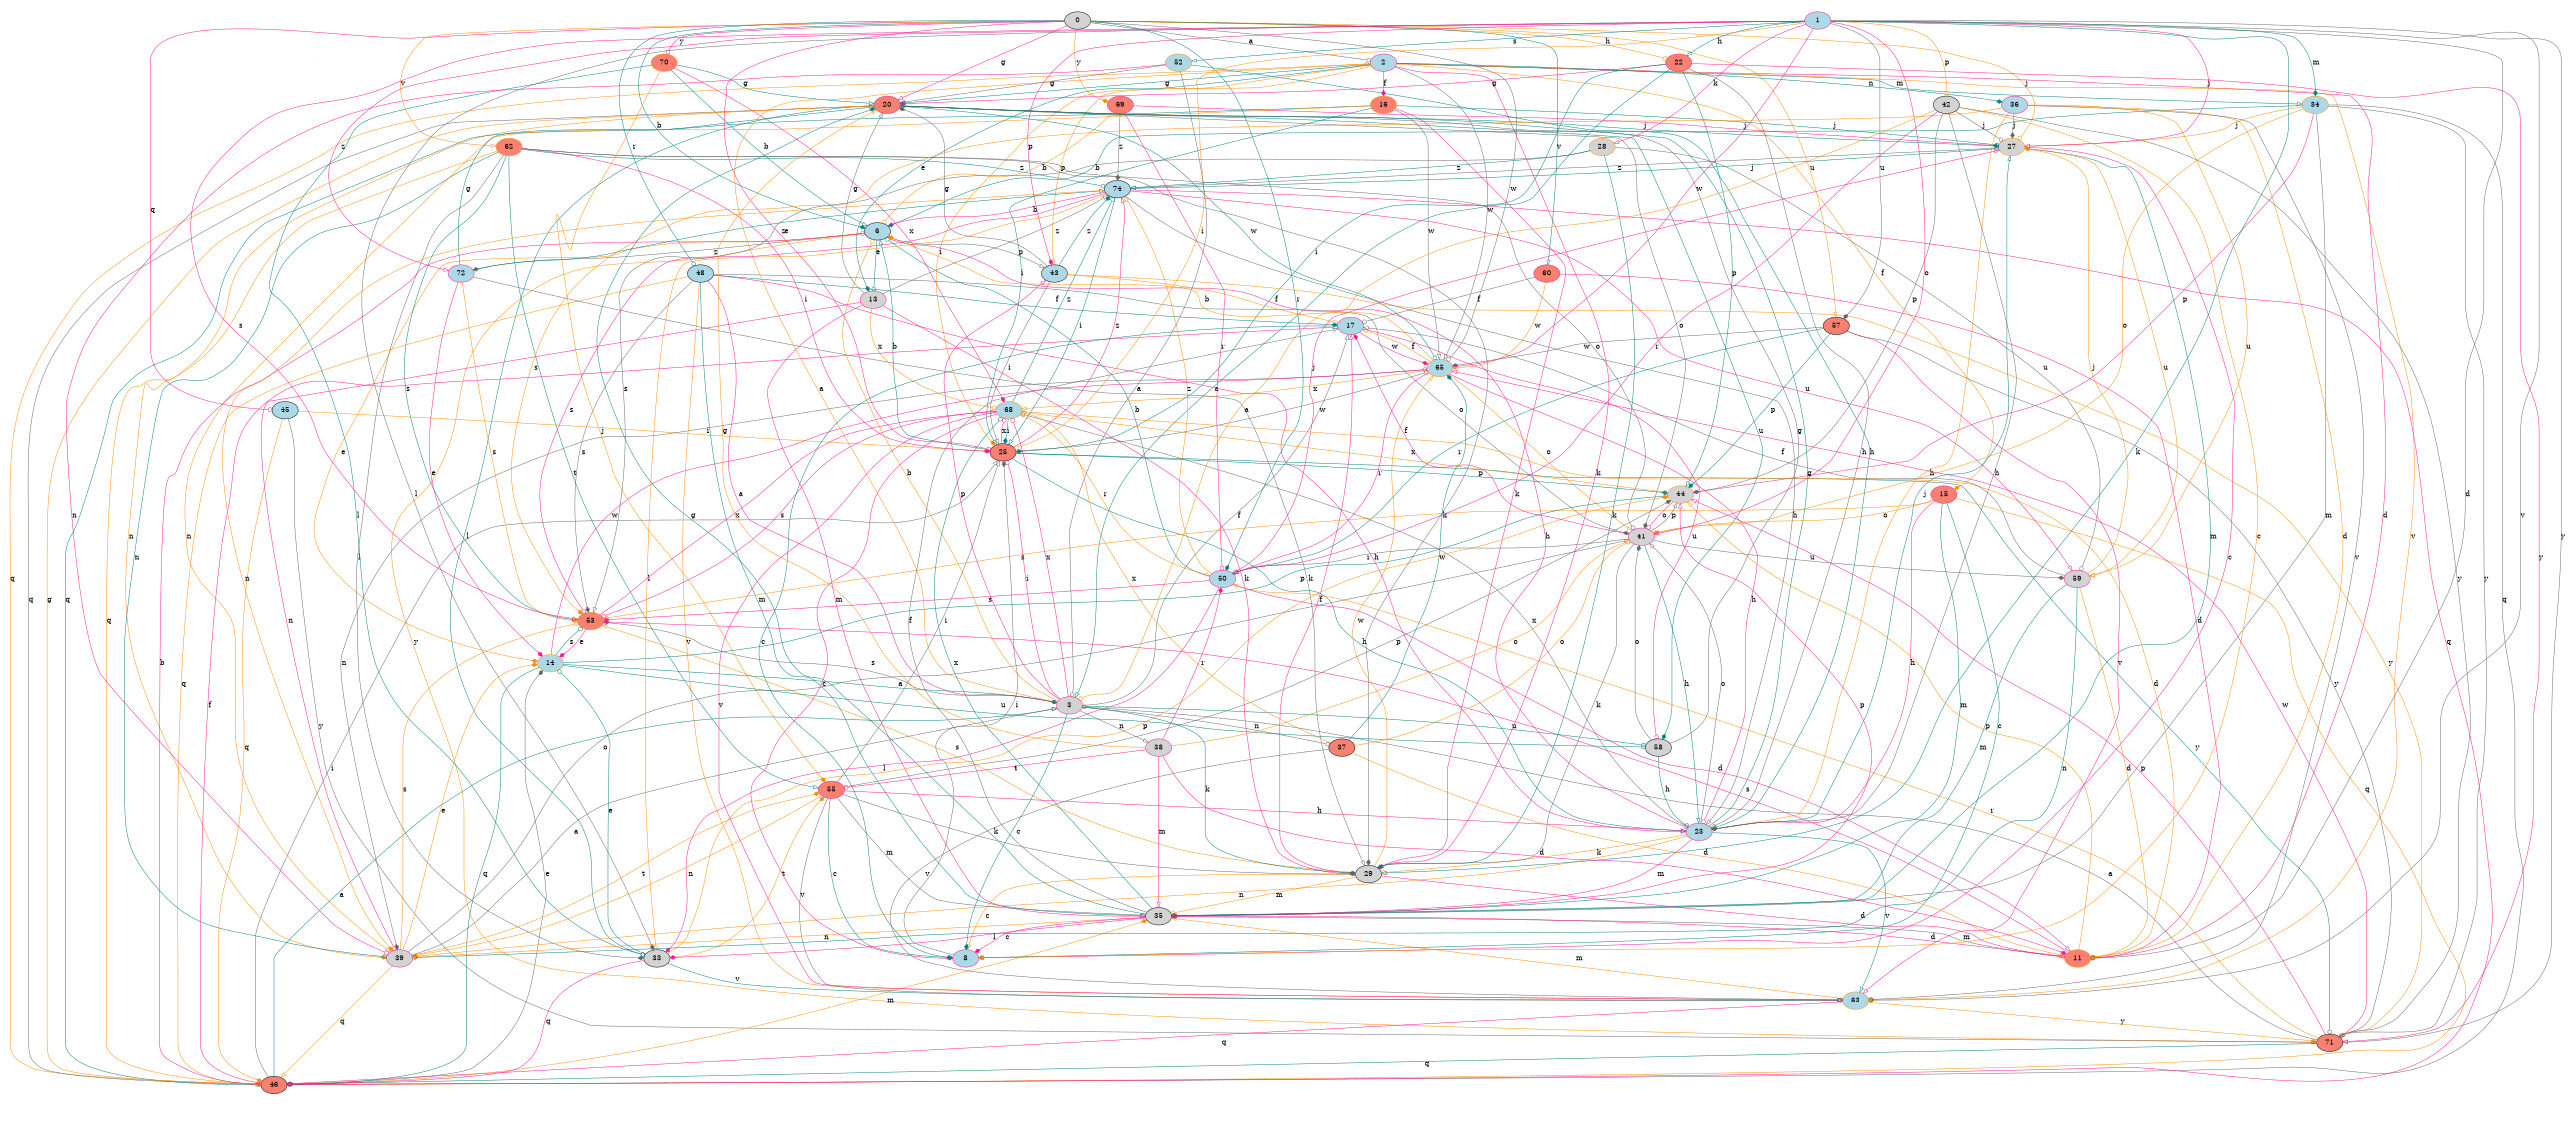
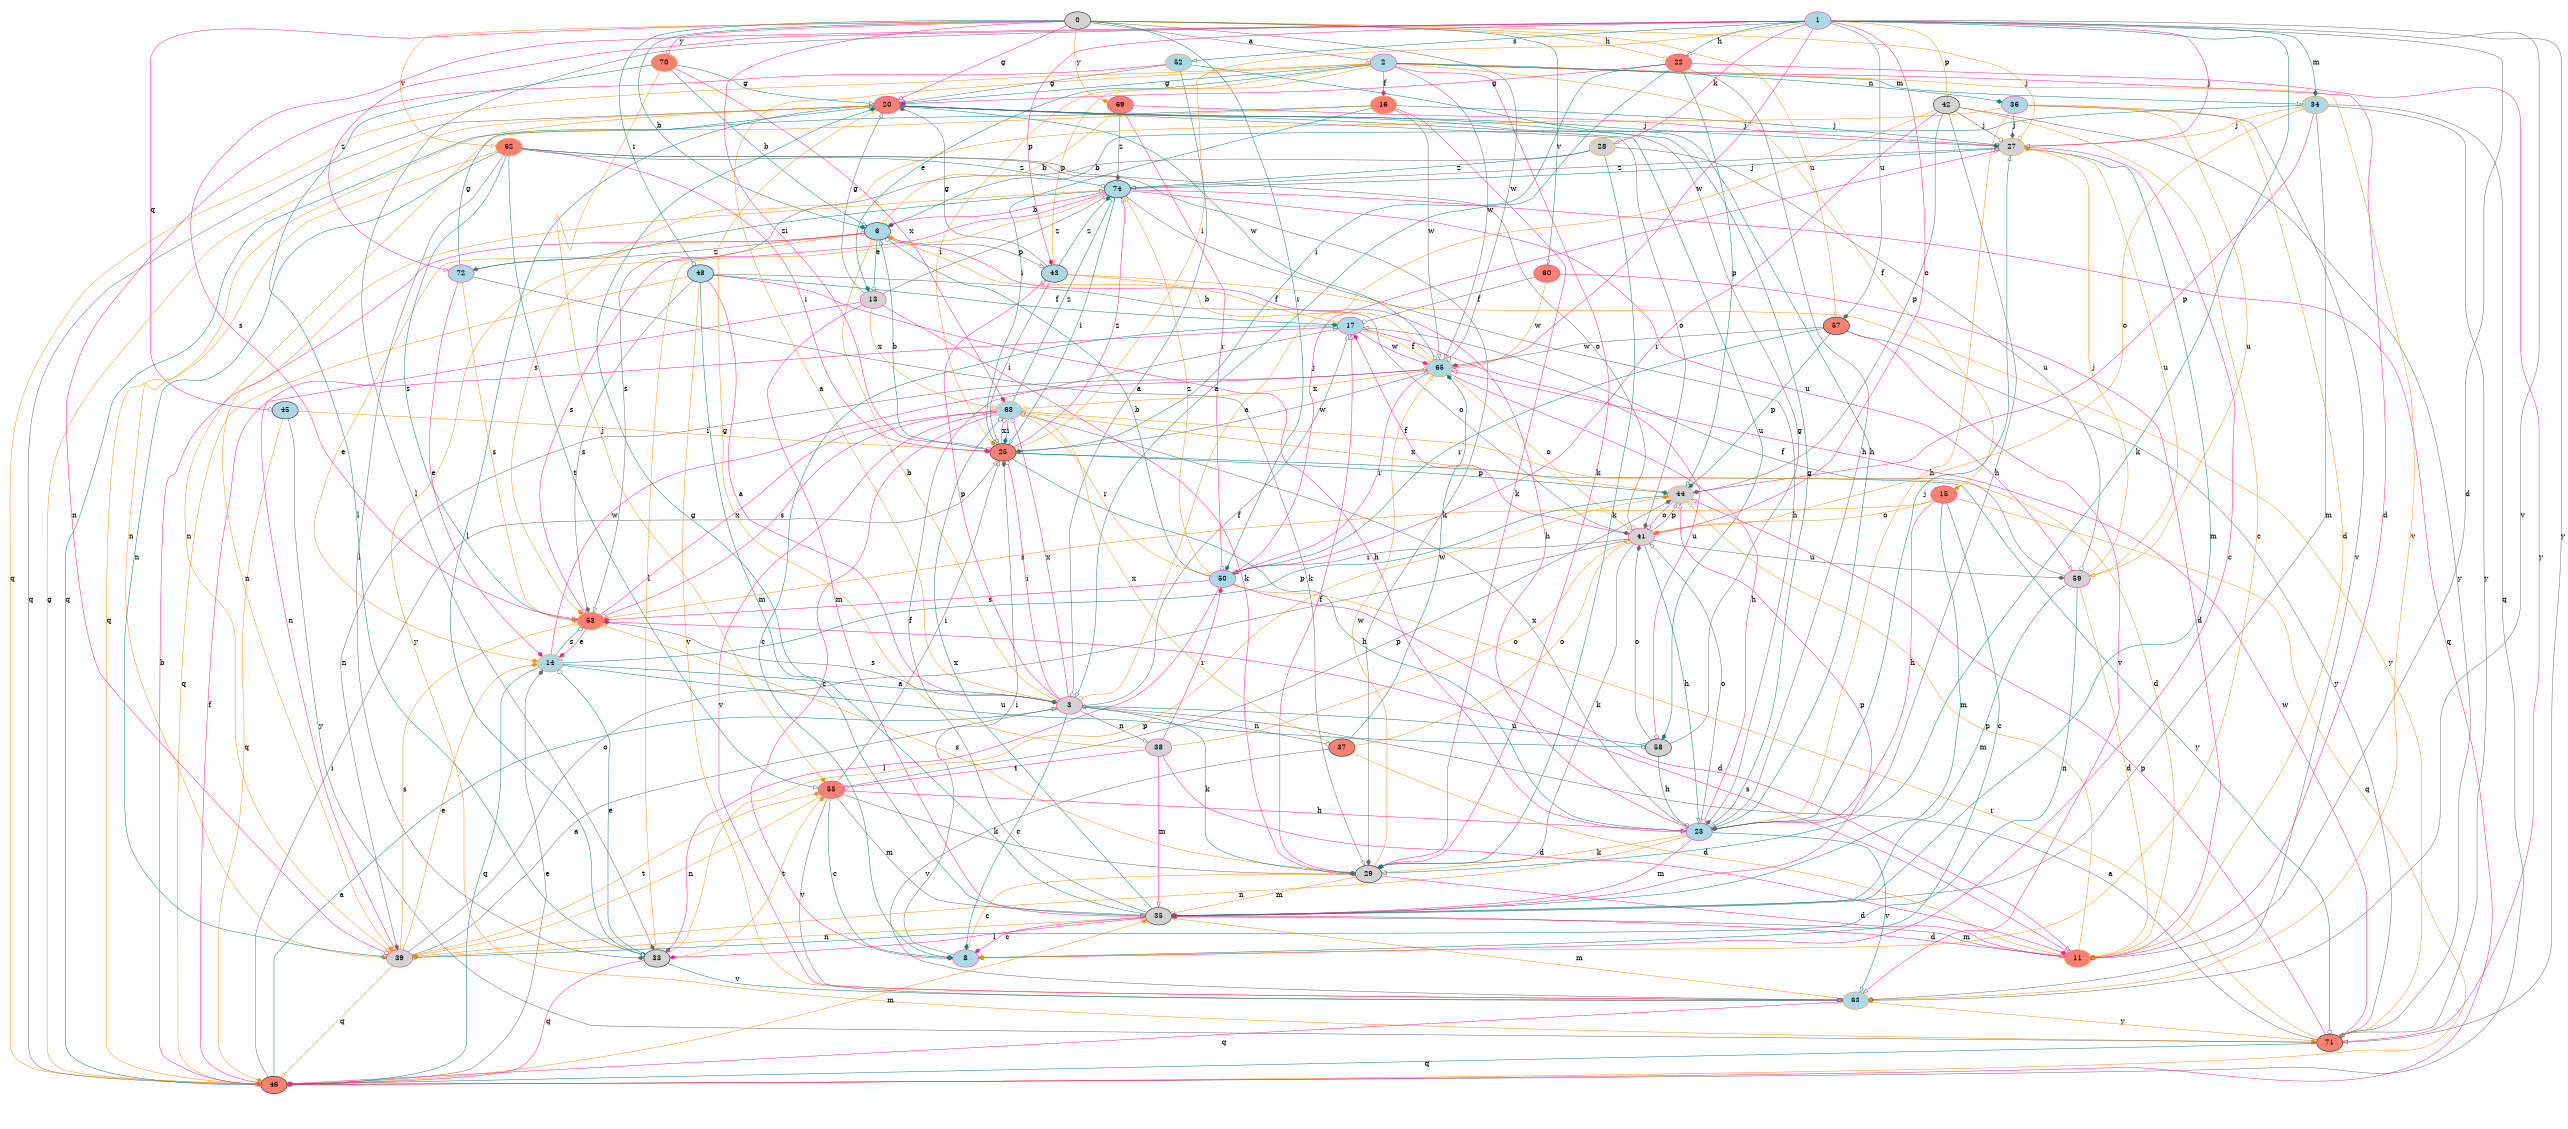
(787, 231) -> (787, 231)
(1656, 371) -> (1656, 371)
